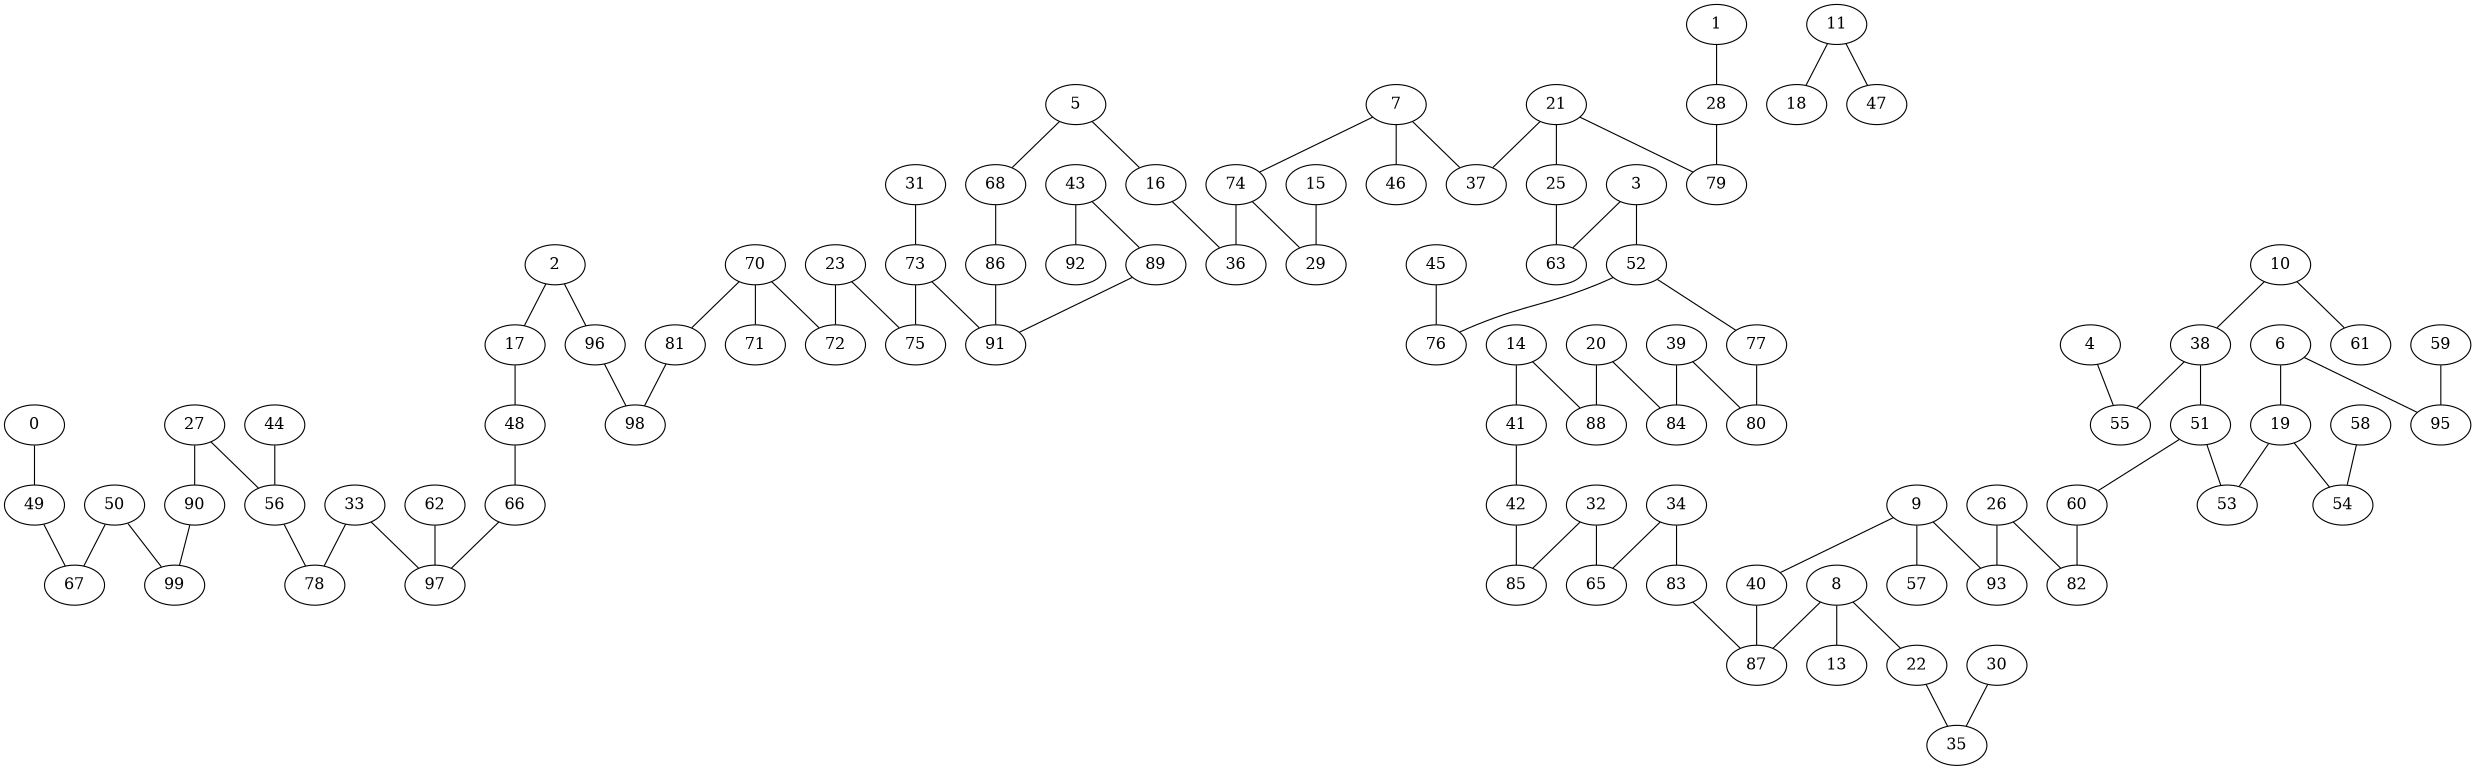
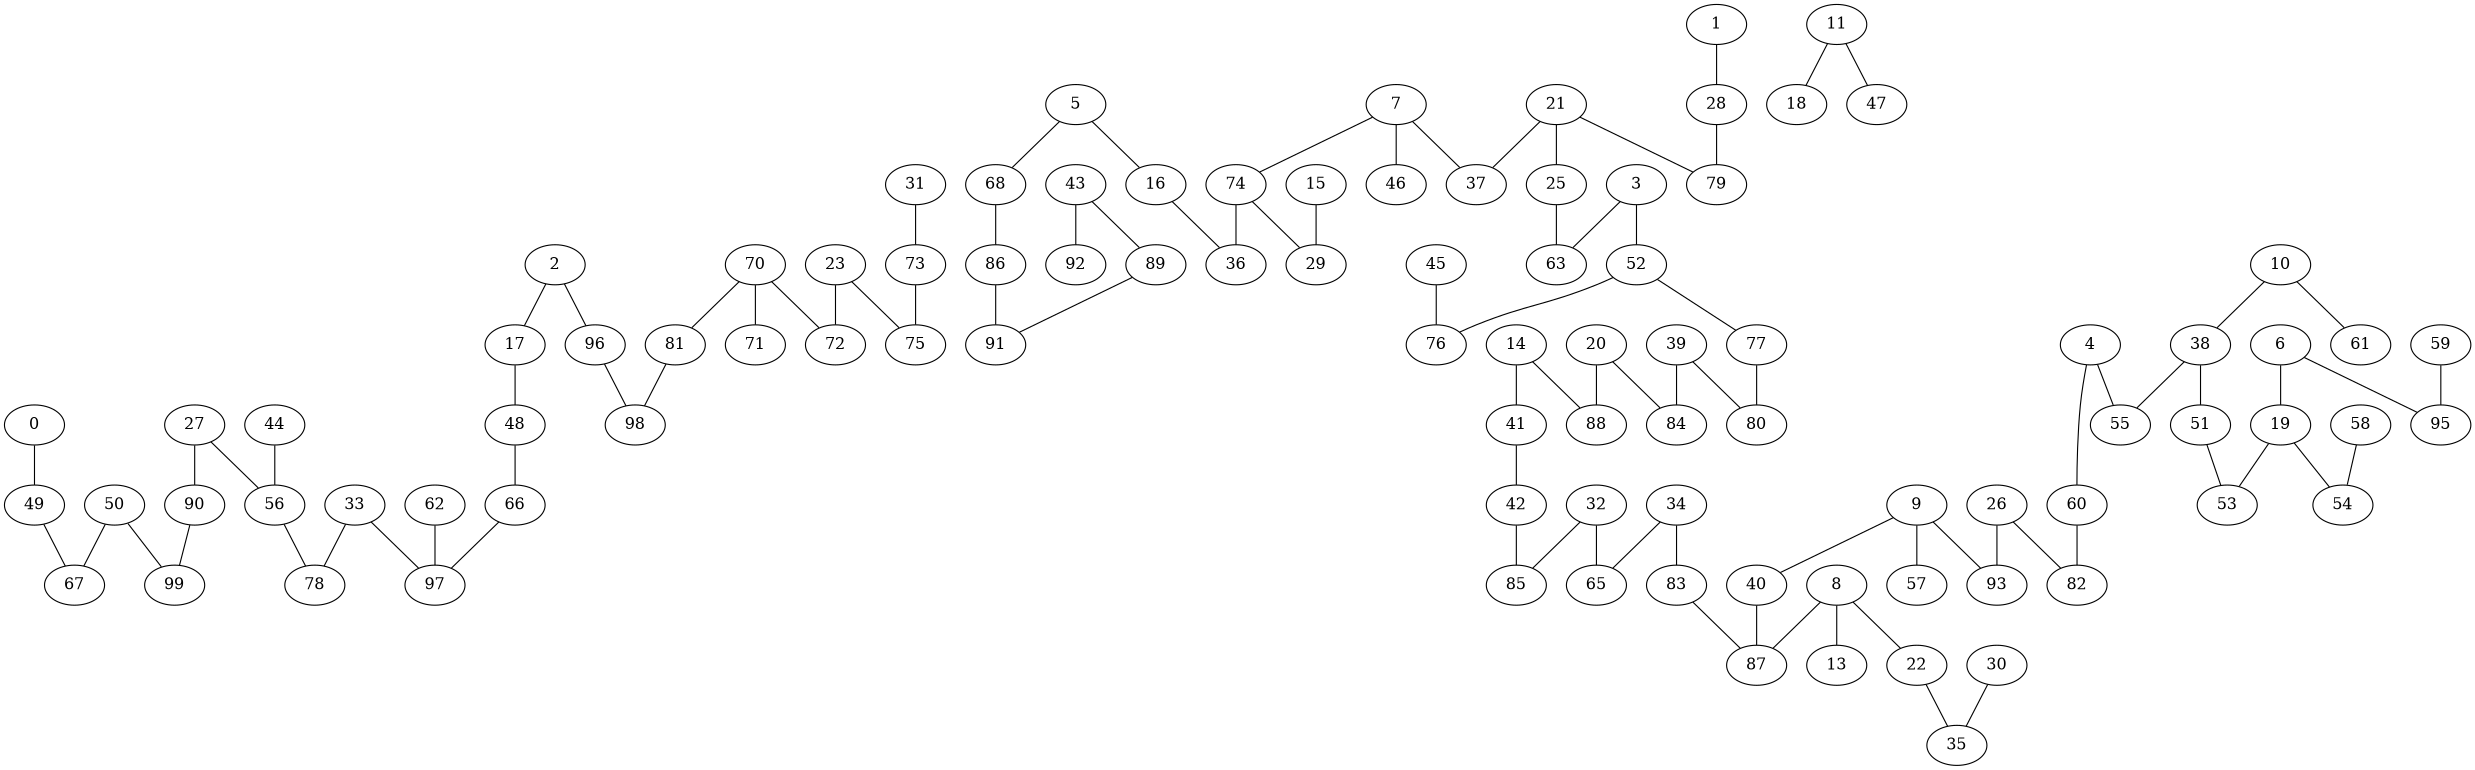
(956, 305) -> none
(2139, 465) -> (2079, 425)
